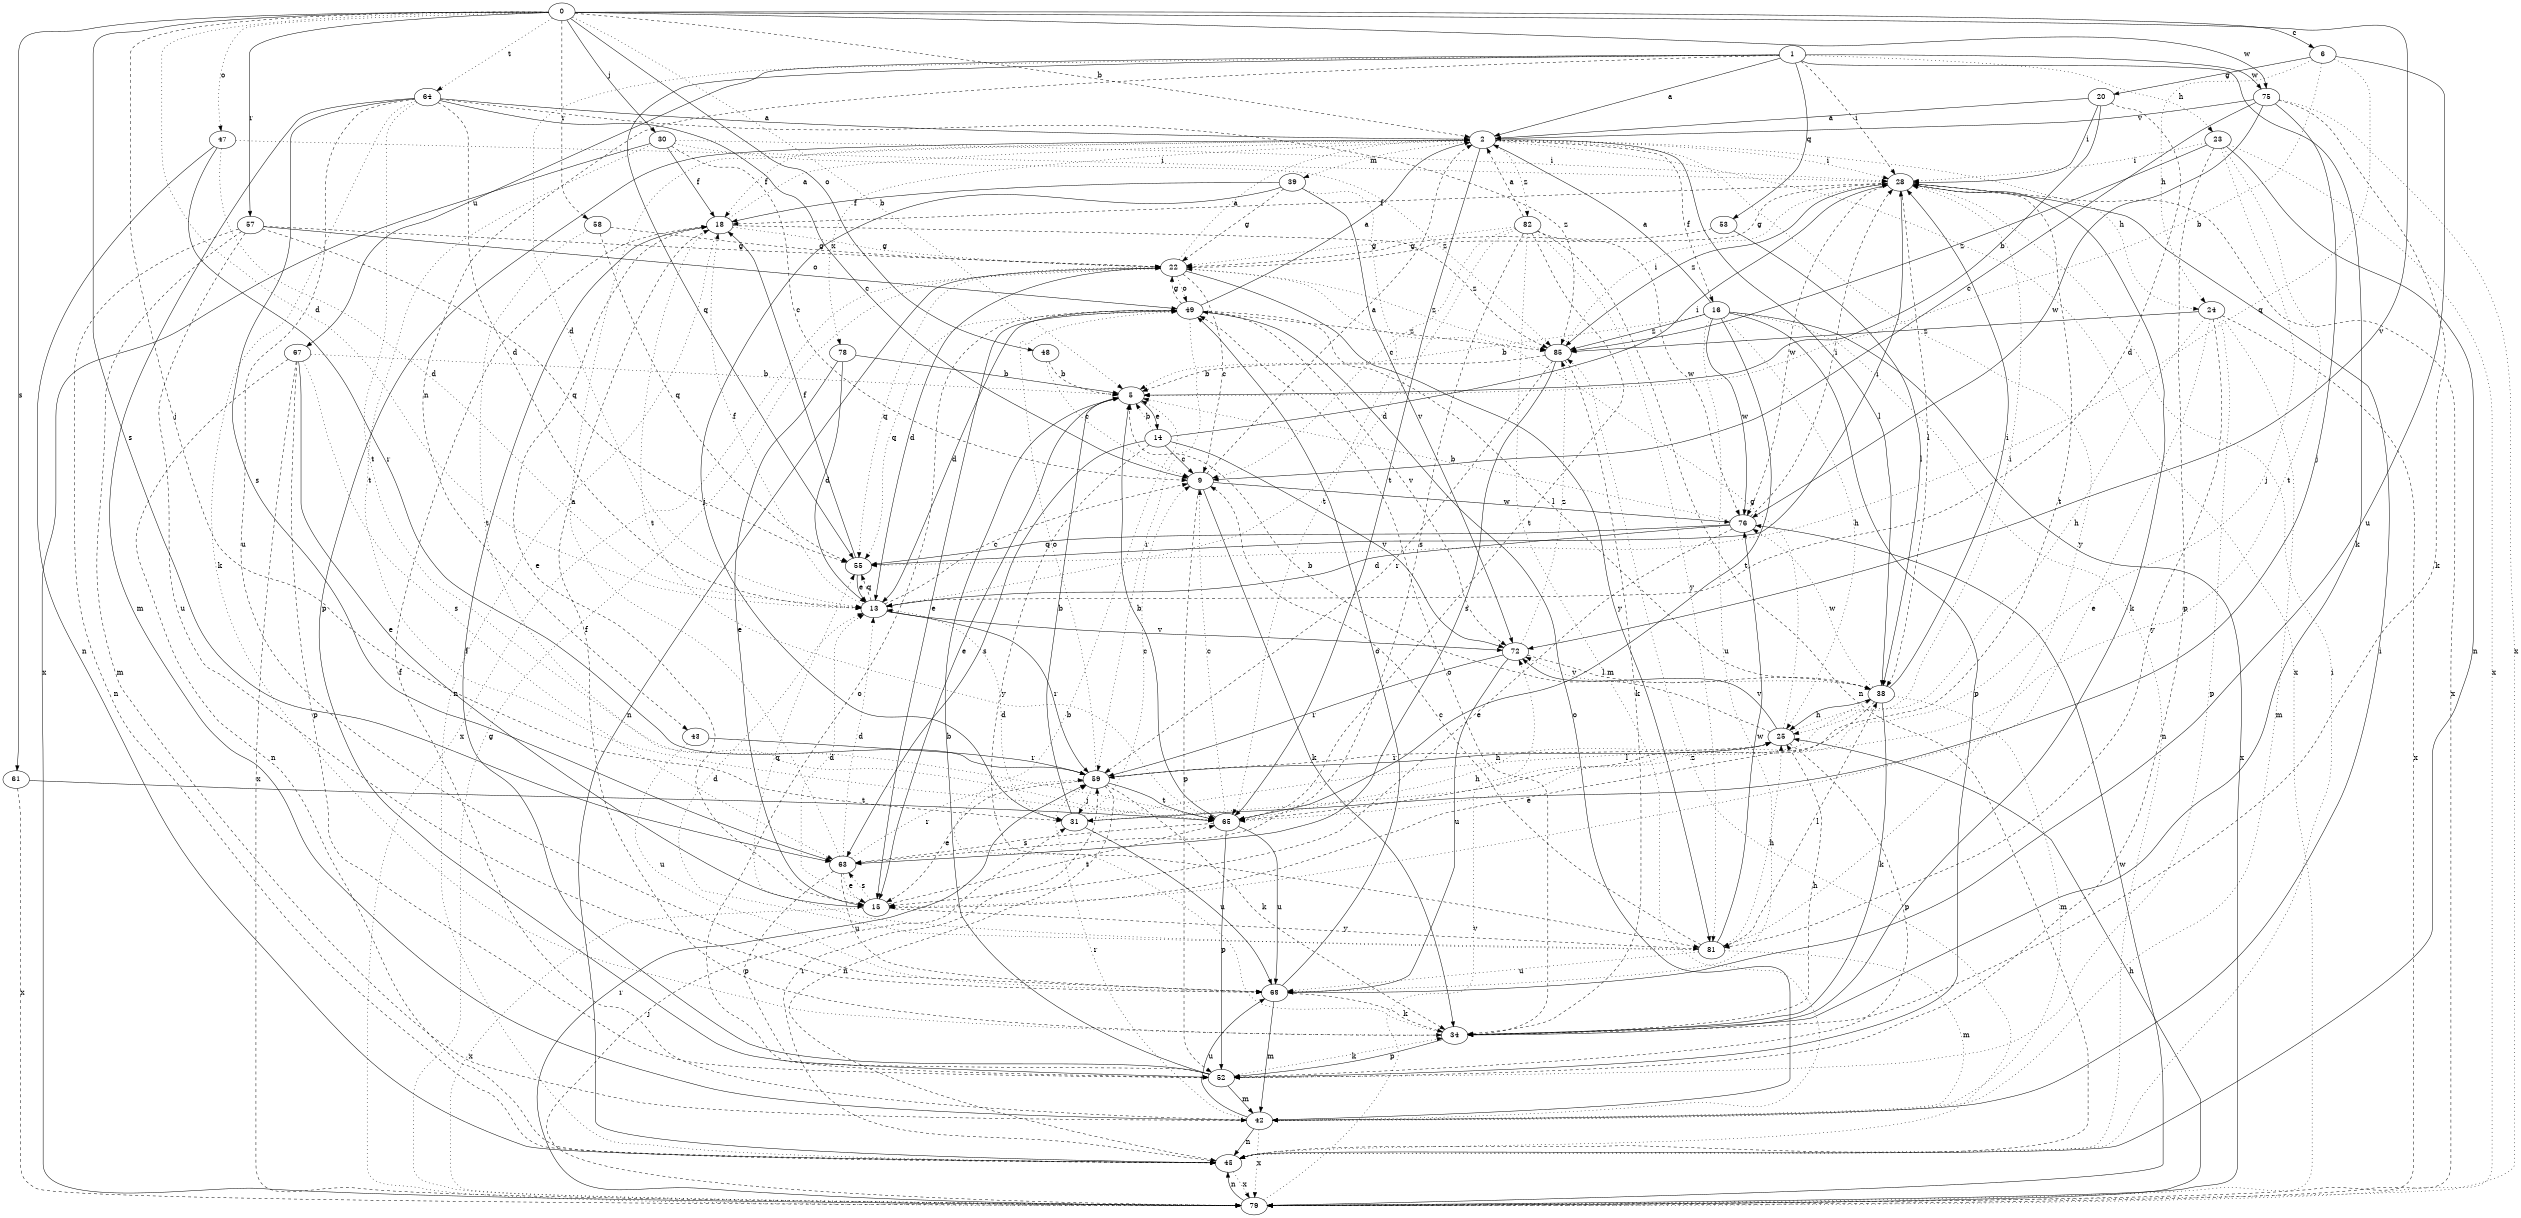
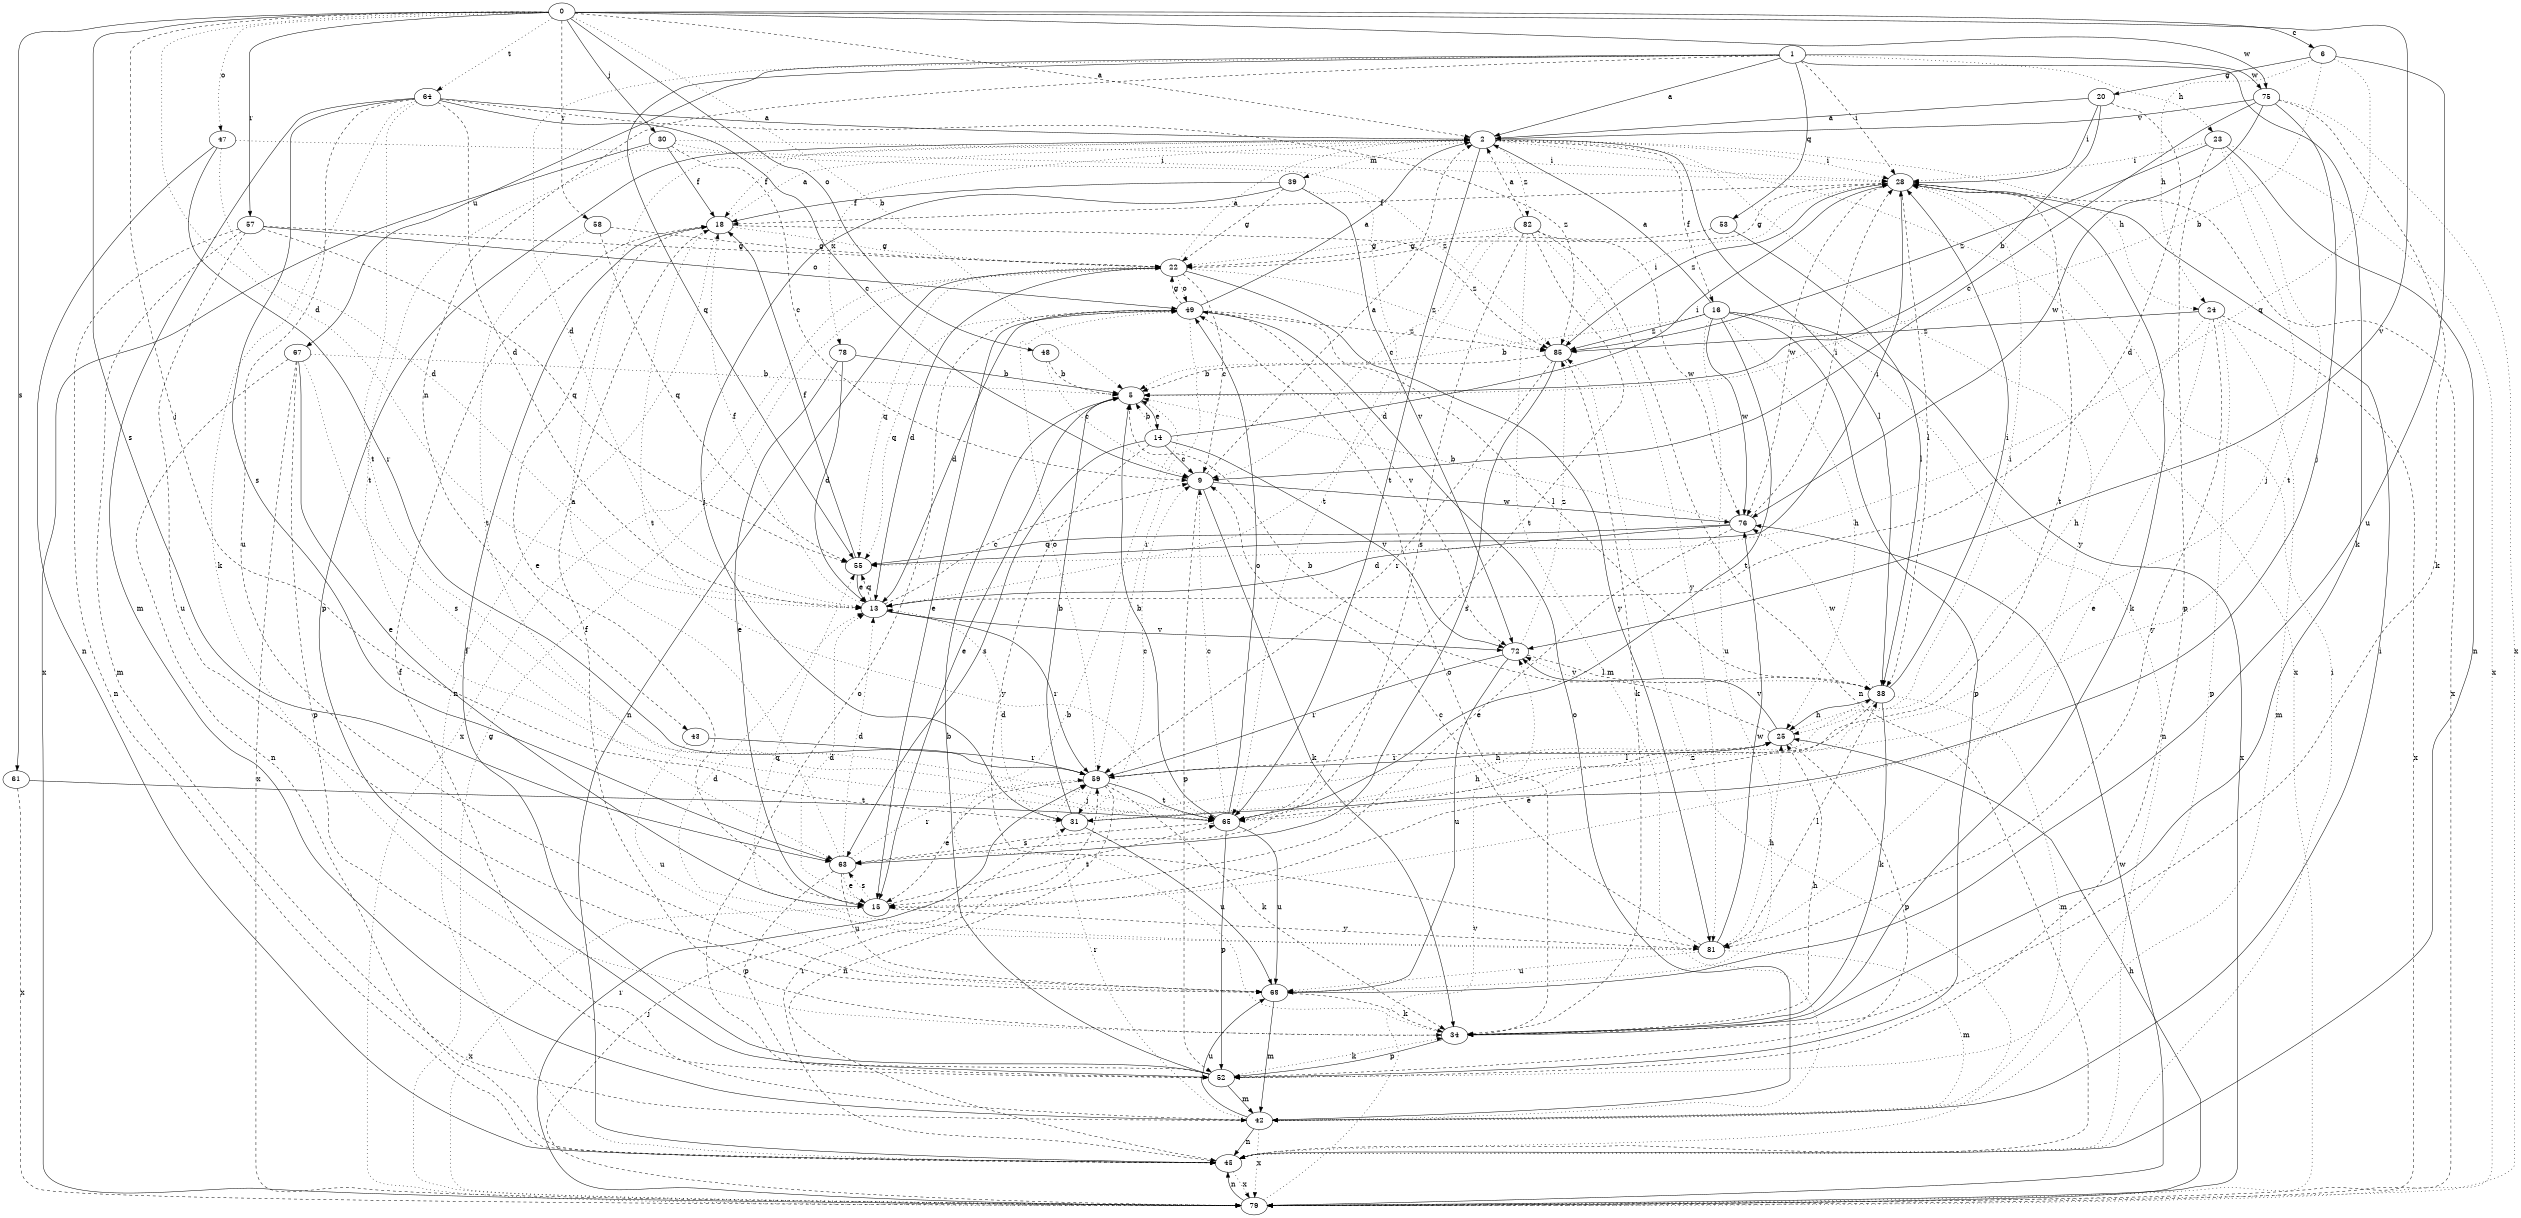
(1100, 76) -> (1100, 76)
(1611, 408) -> none
(1372, 649) -> (1256, 563)
